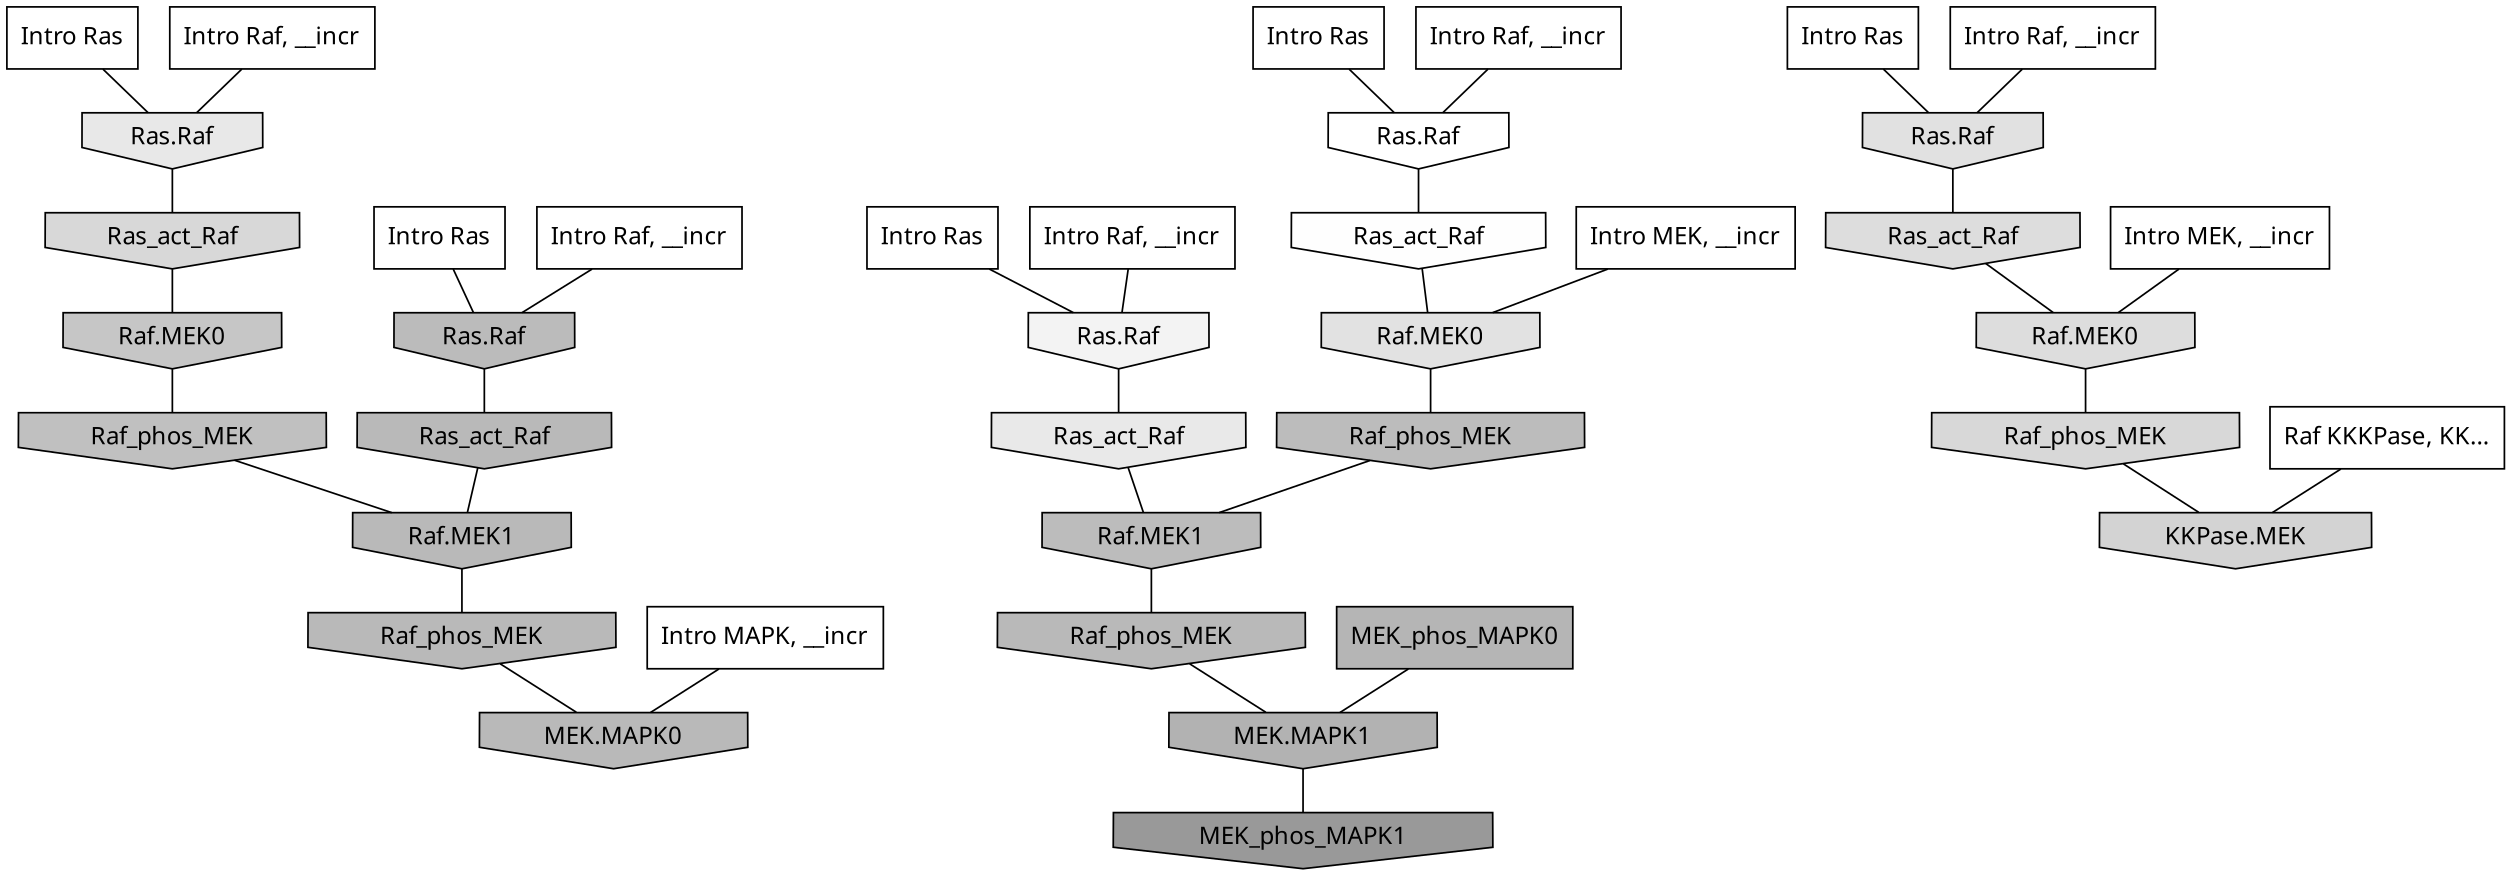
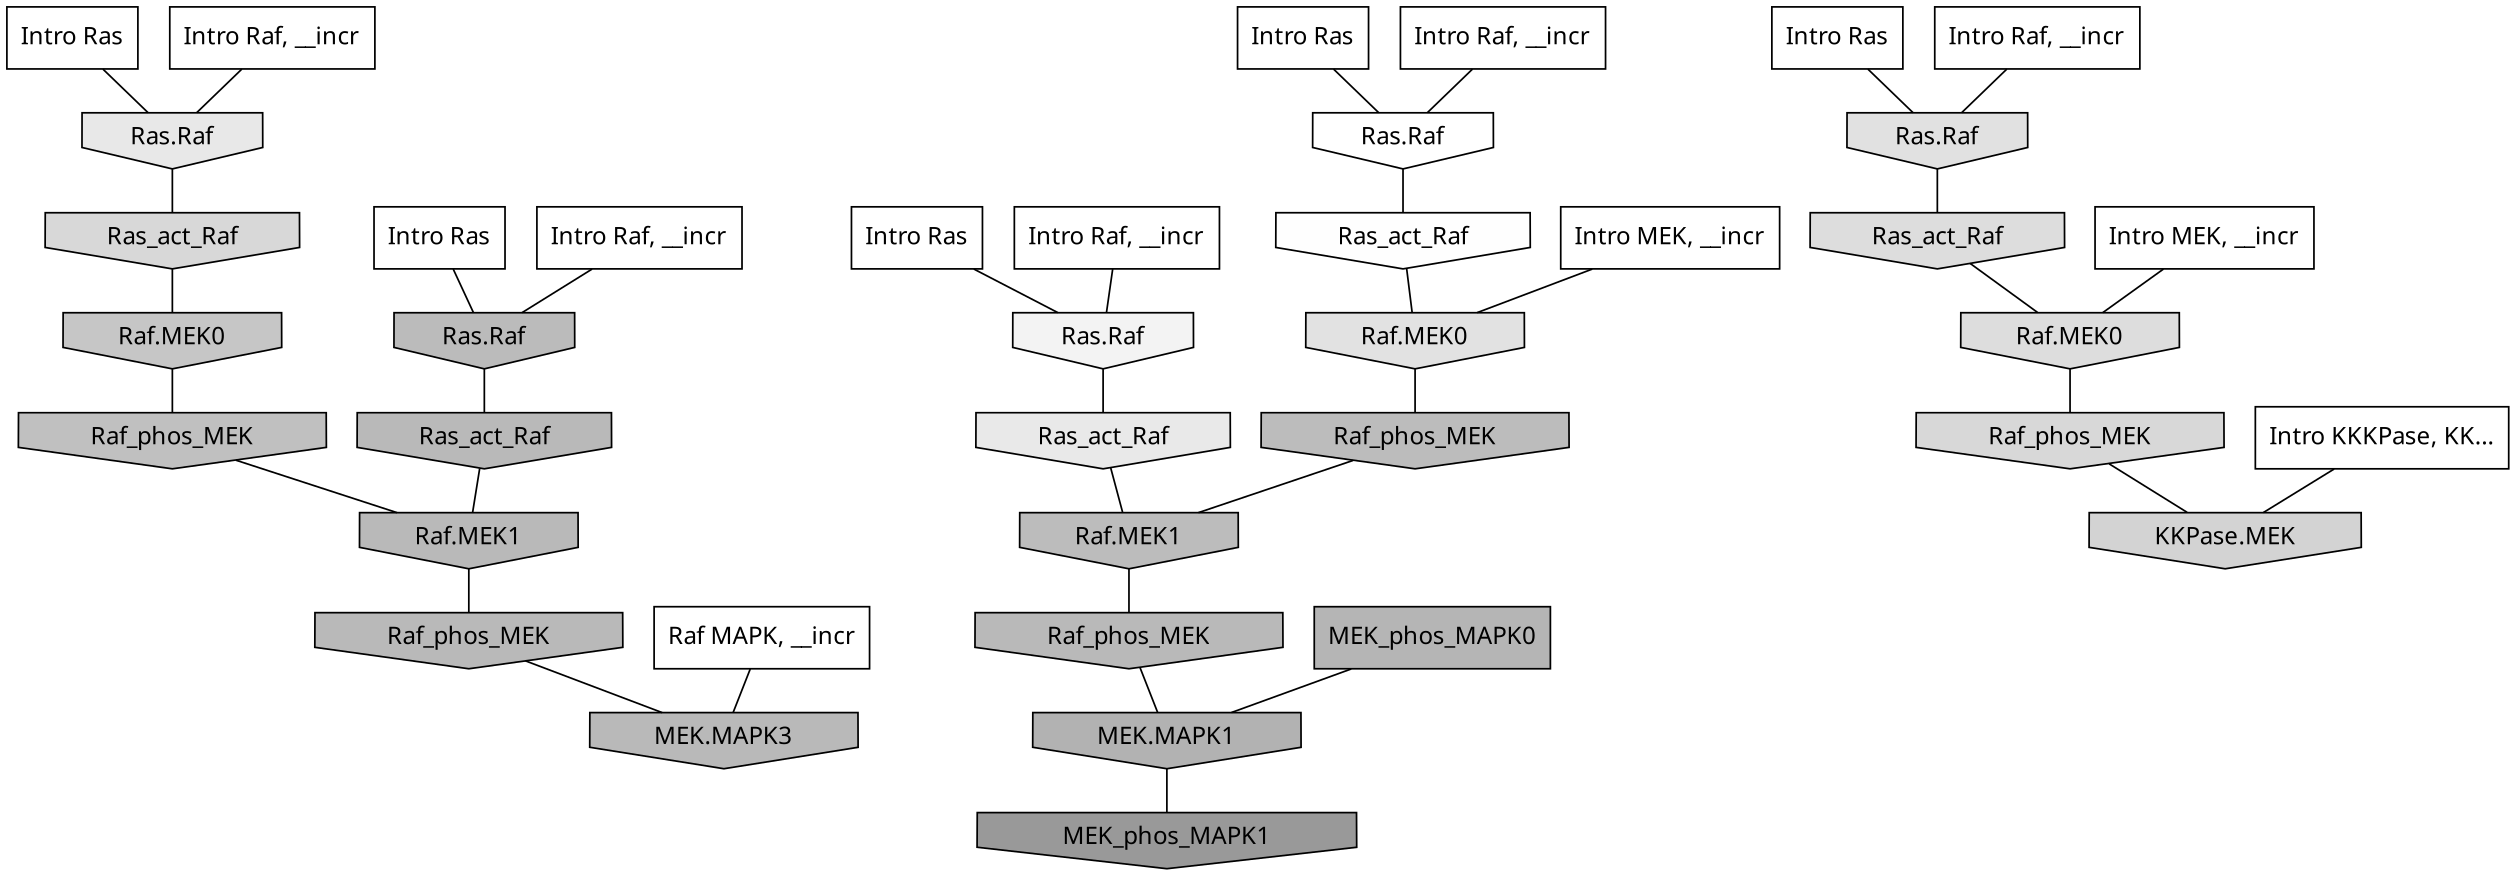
(2387, 438) -> (2382, 438)
(765, 638) -> (762, 638)
(614, 738) -> (724, 738)
